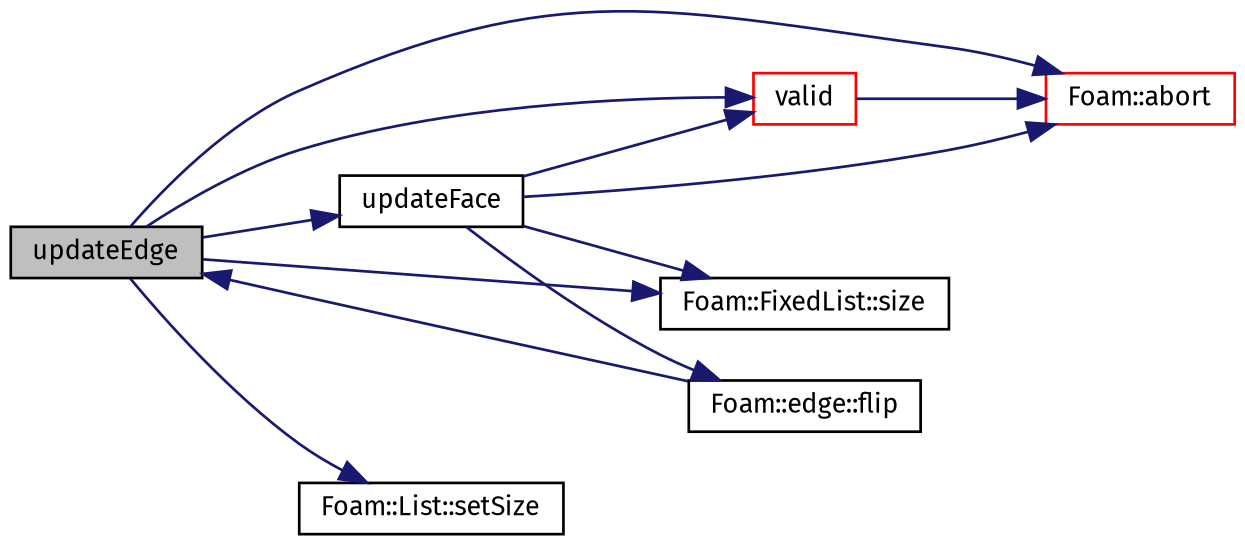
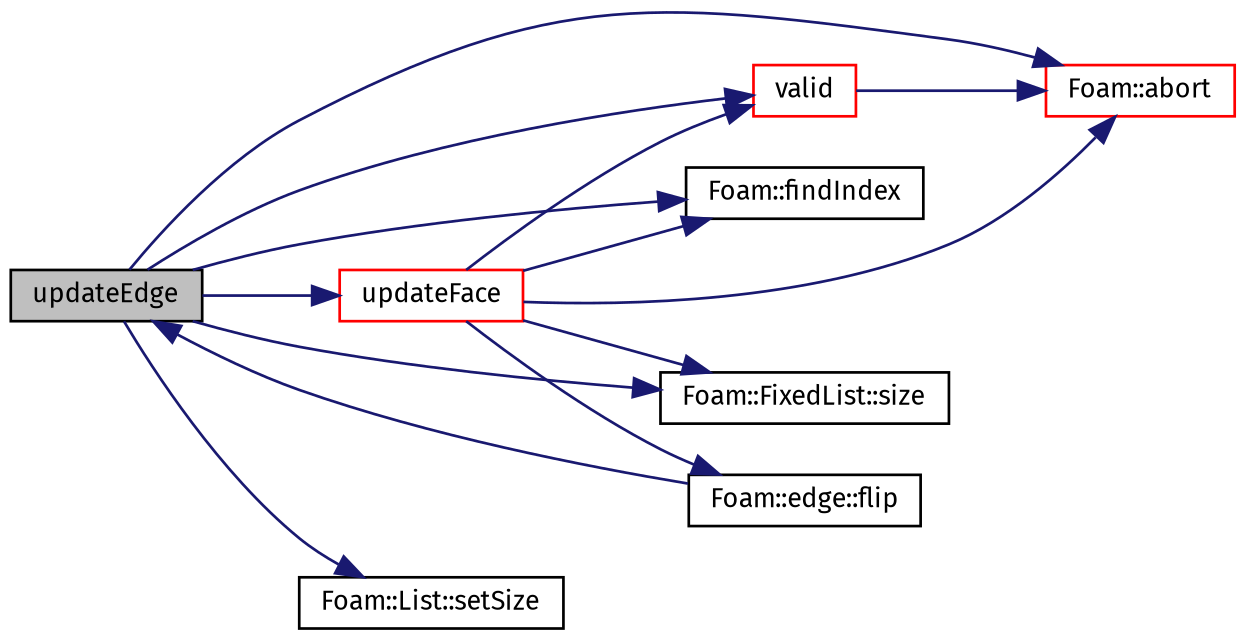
none -> (805, 193)
(431, 201) -> (431, 296)
